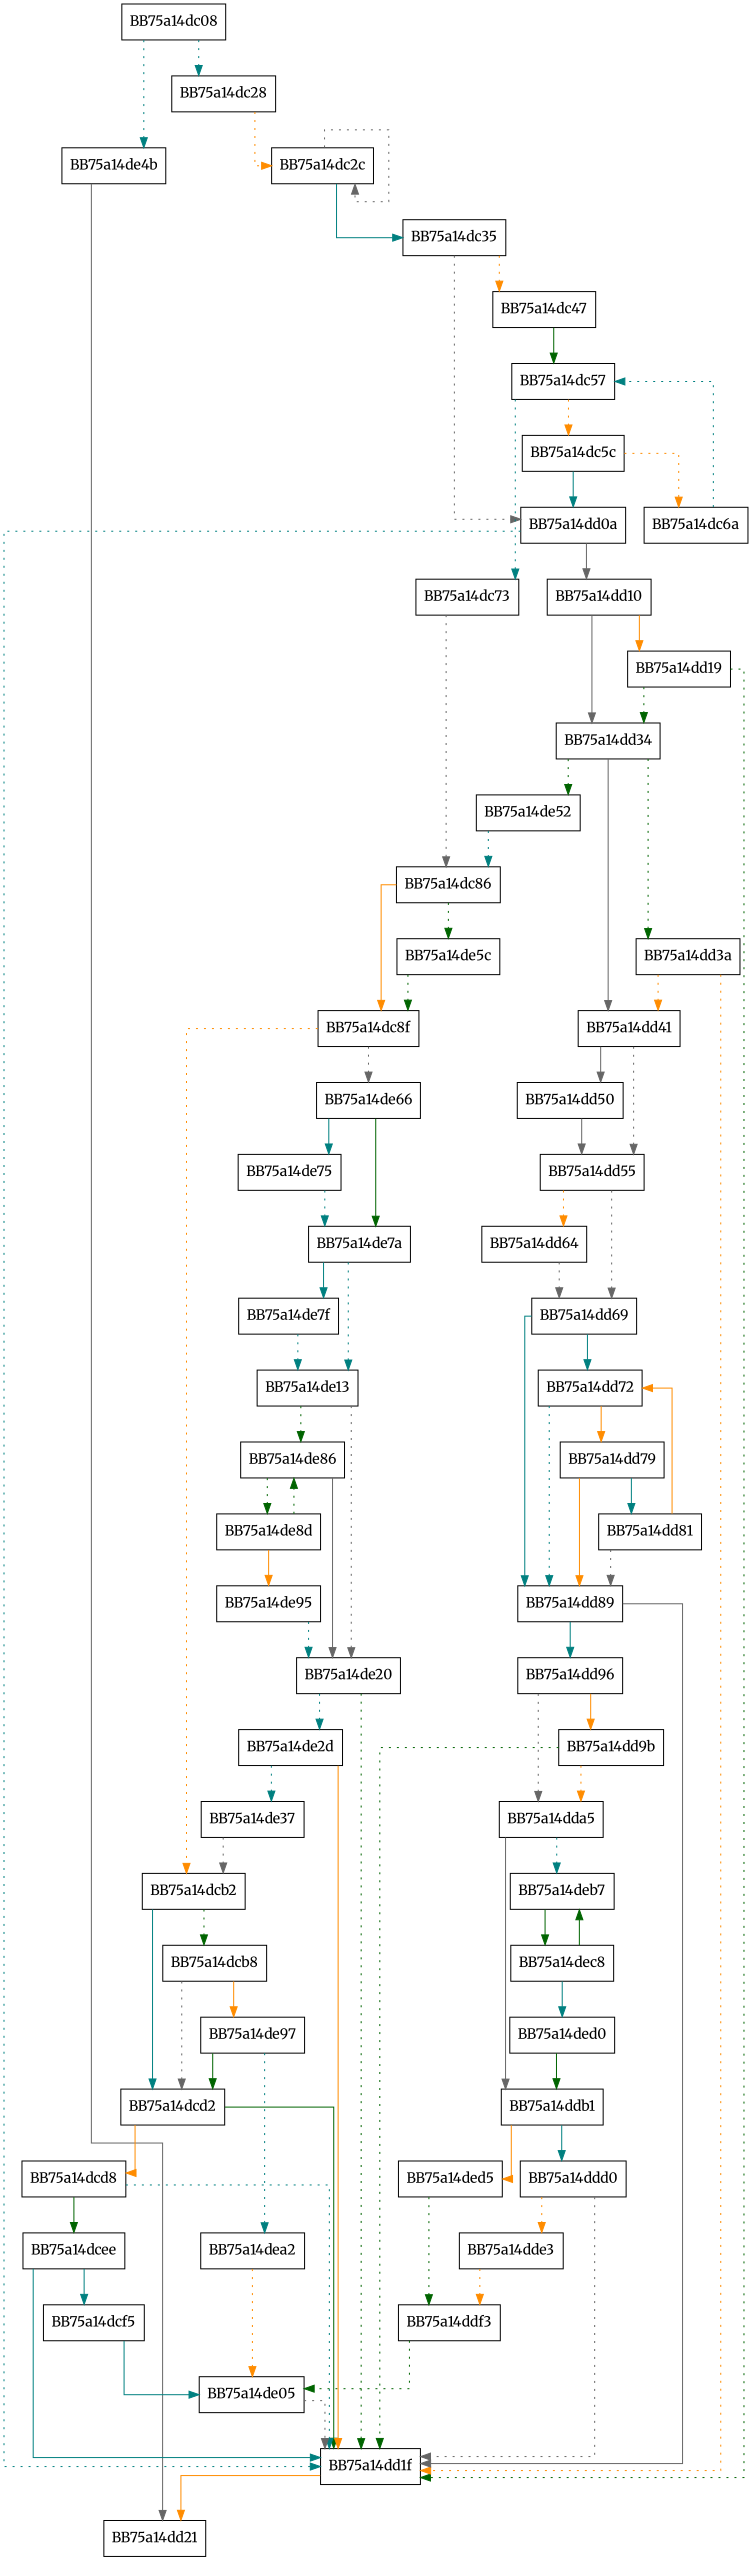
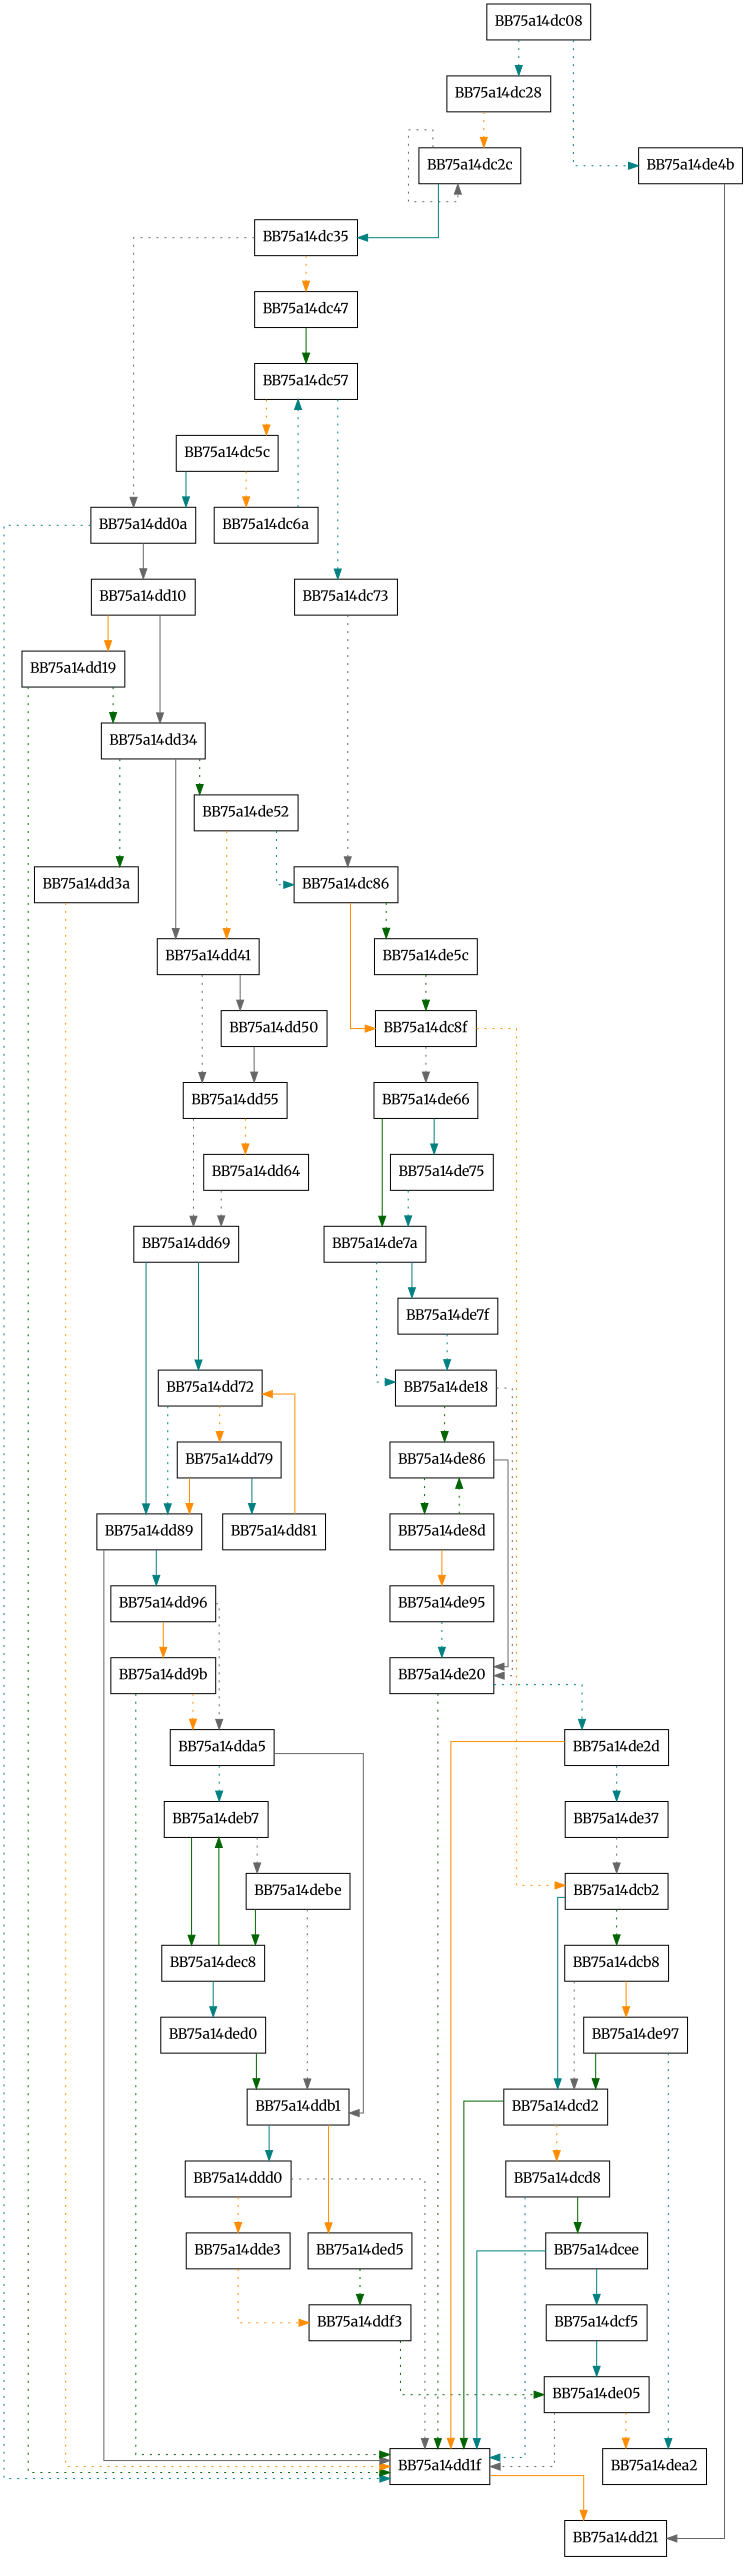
(658, 988) -> (227, 880)
(308, 1388) -> (446, 1388)
(601, 1419) -> (220, 1419)
(611, 1563) -> none
none -> (298, 1891)
(135, 2149) -> (557, 2138)
(252, 2318) -> (626, 2426)
